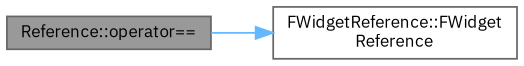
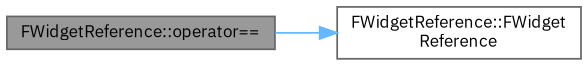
(109, 33) -> (141, 33)
